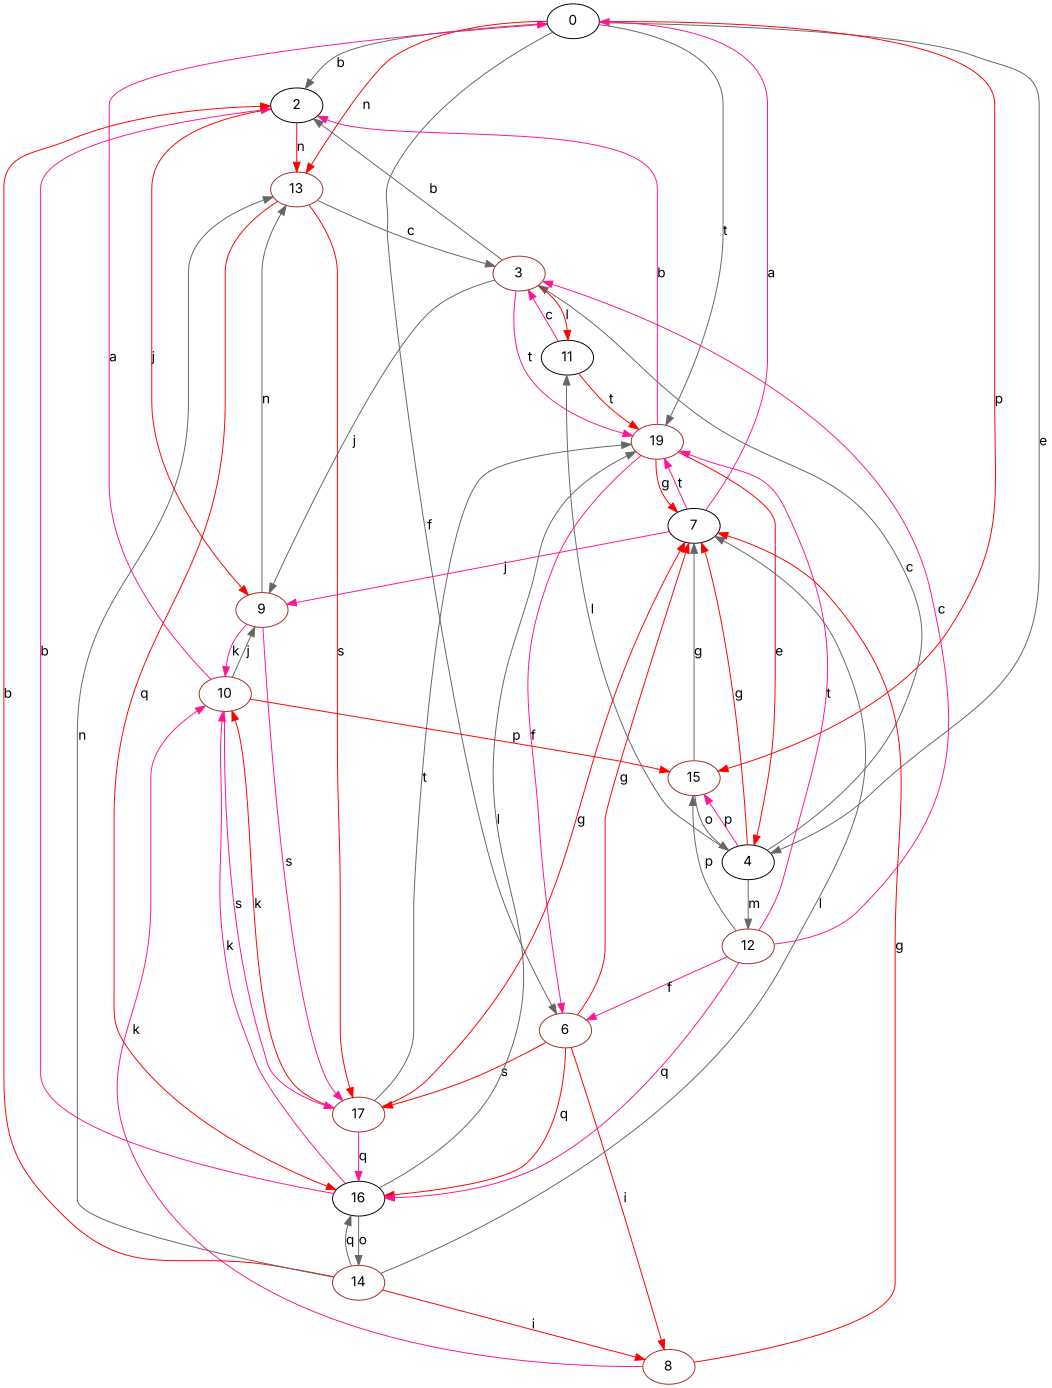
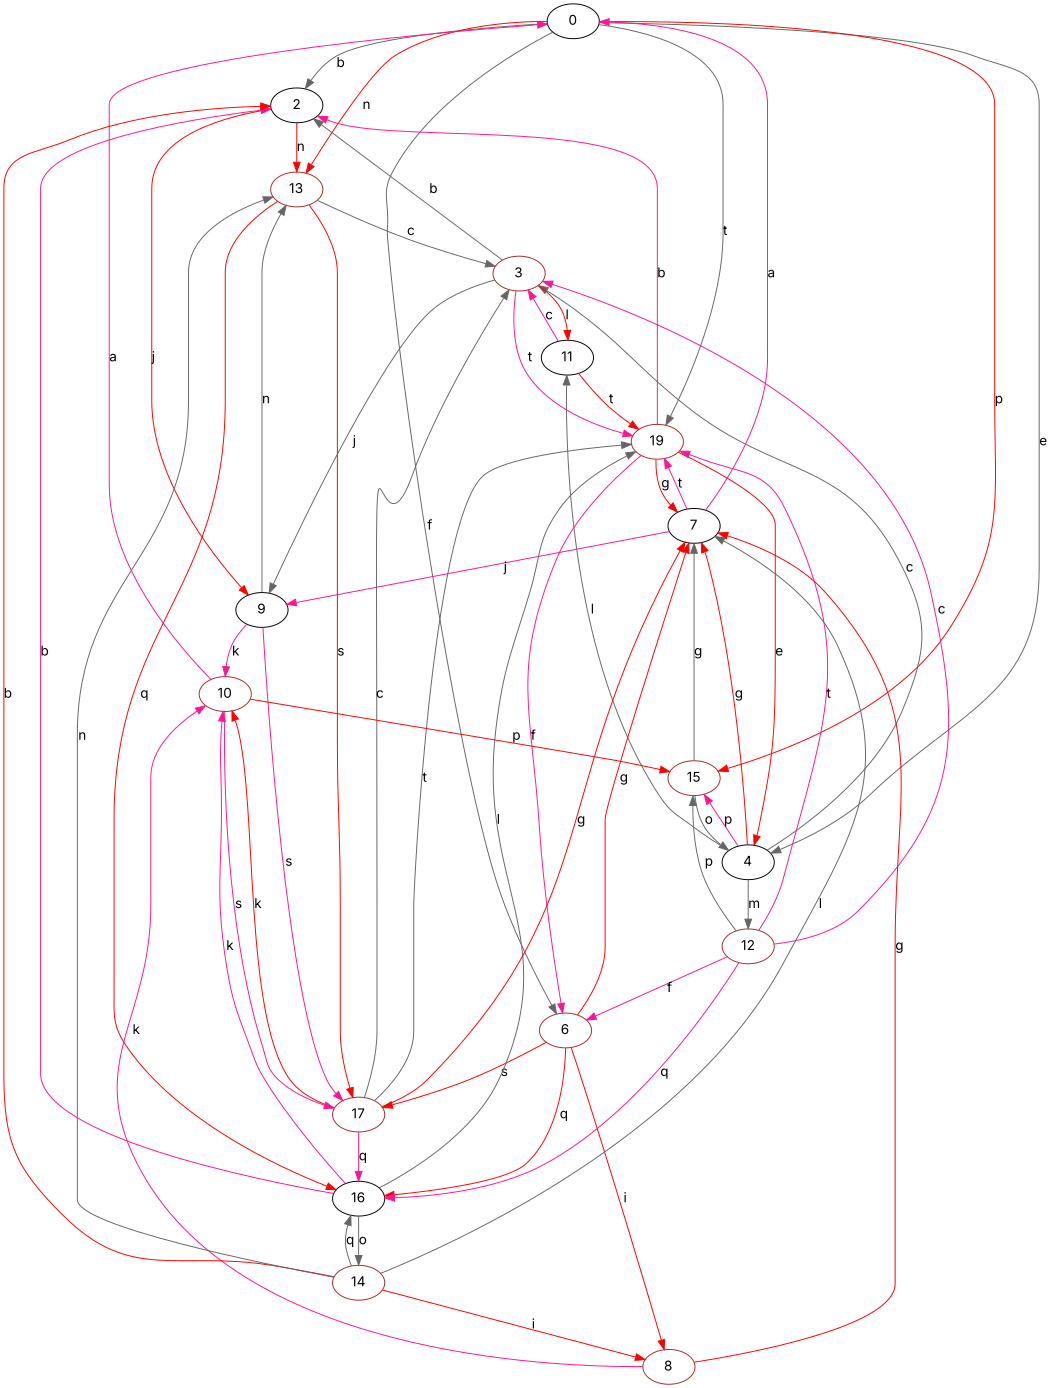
(262, 610) -> (262, 610)
(242, 657) -> none
none -> (377, 667)
